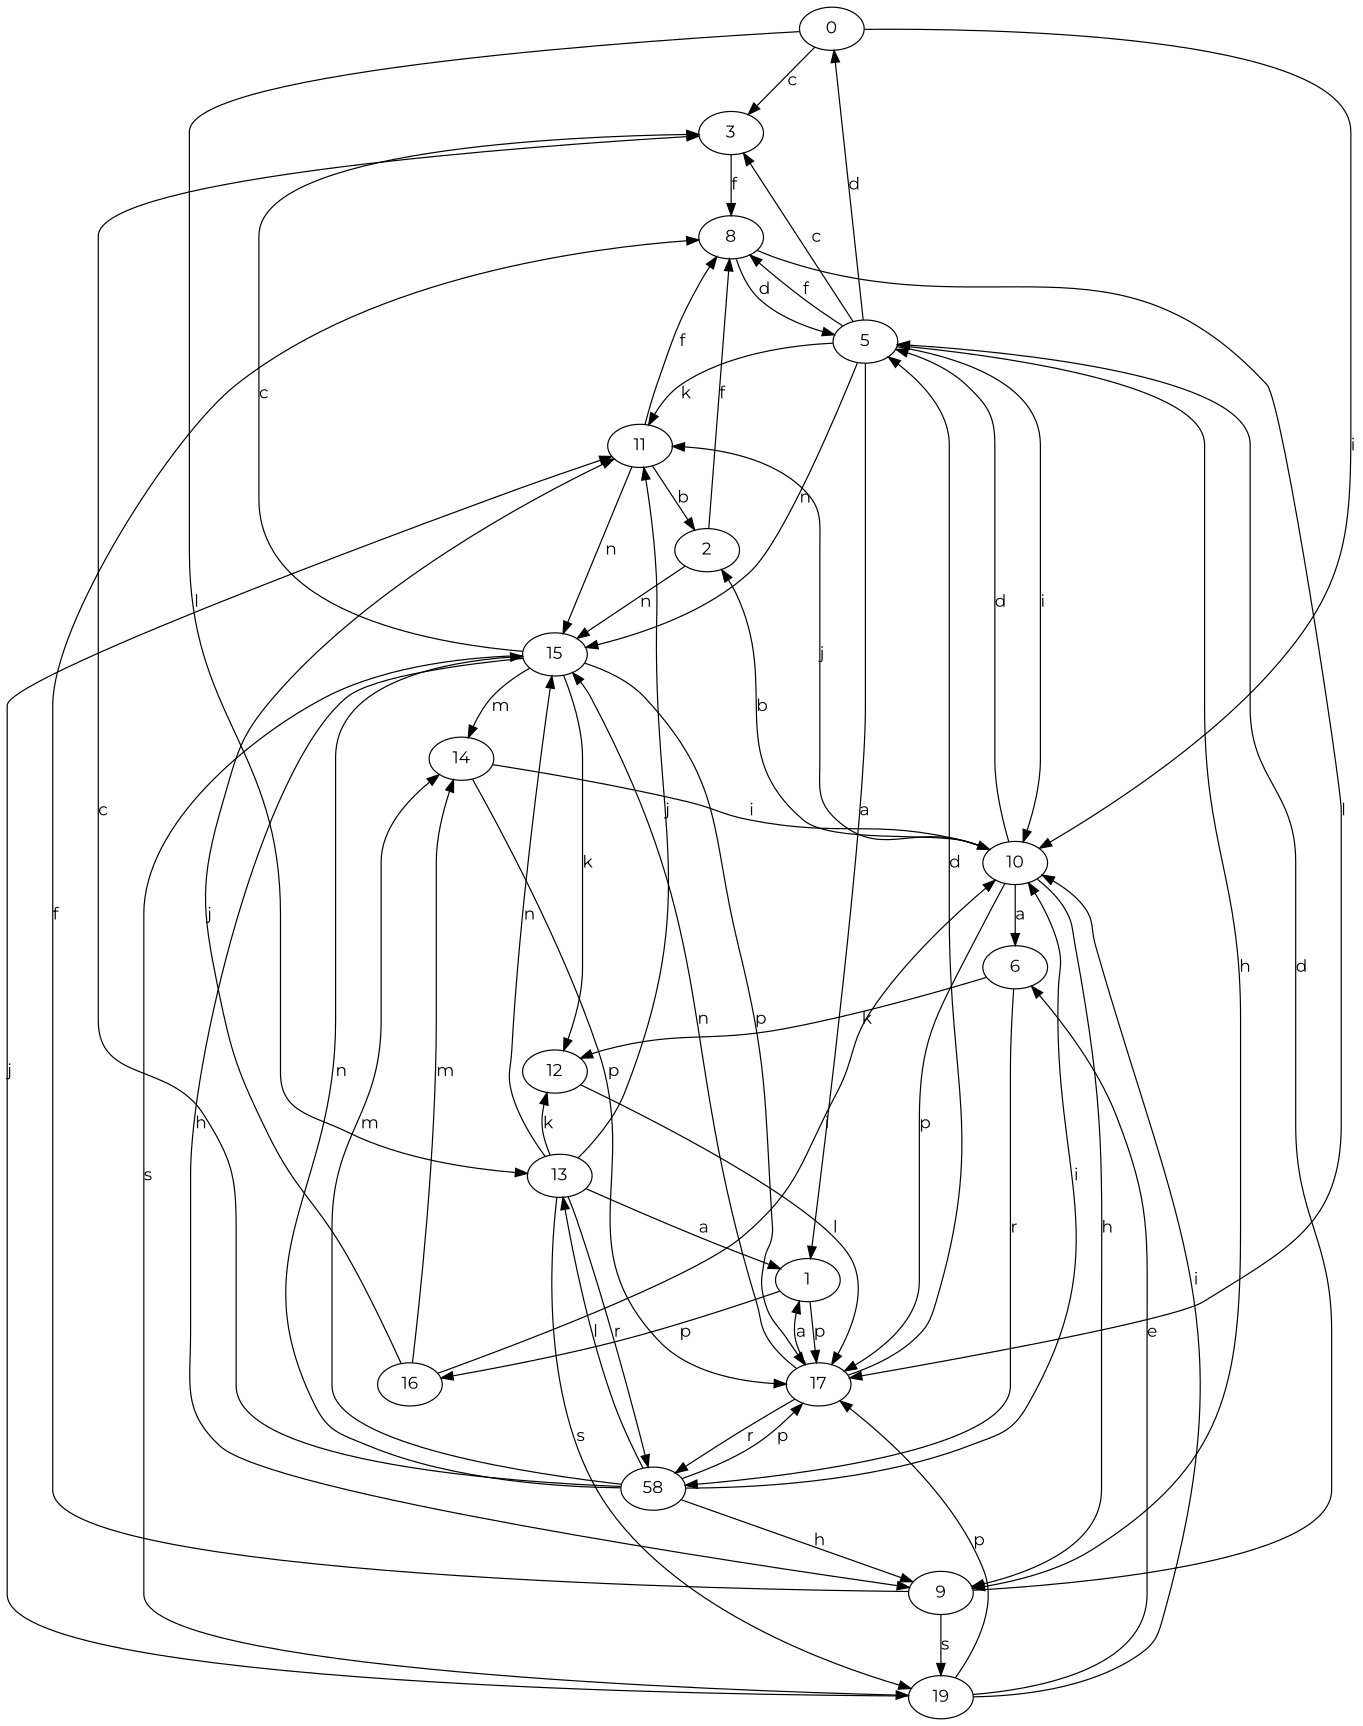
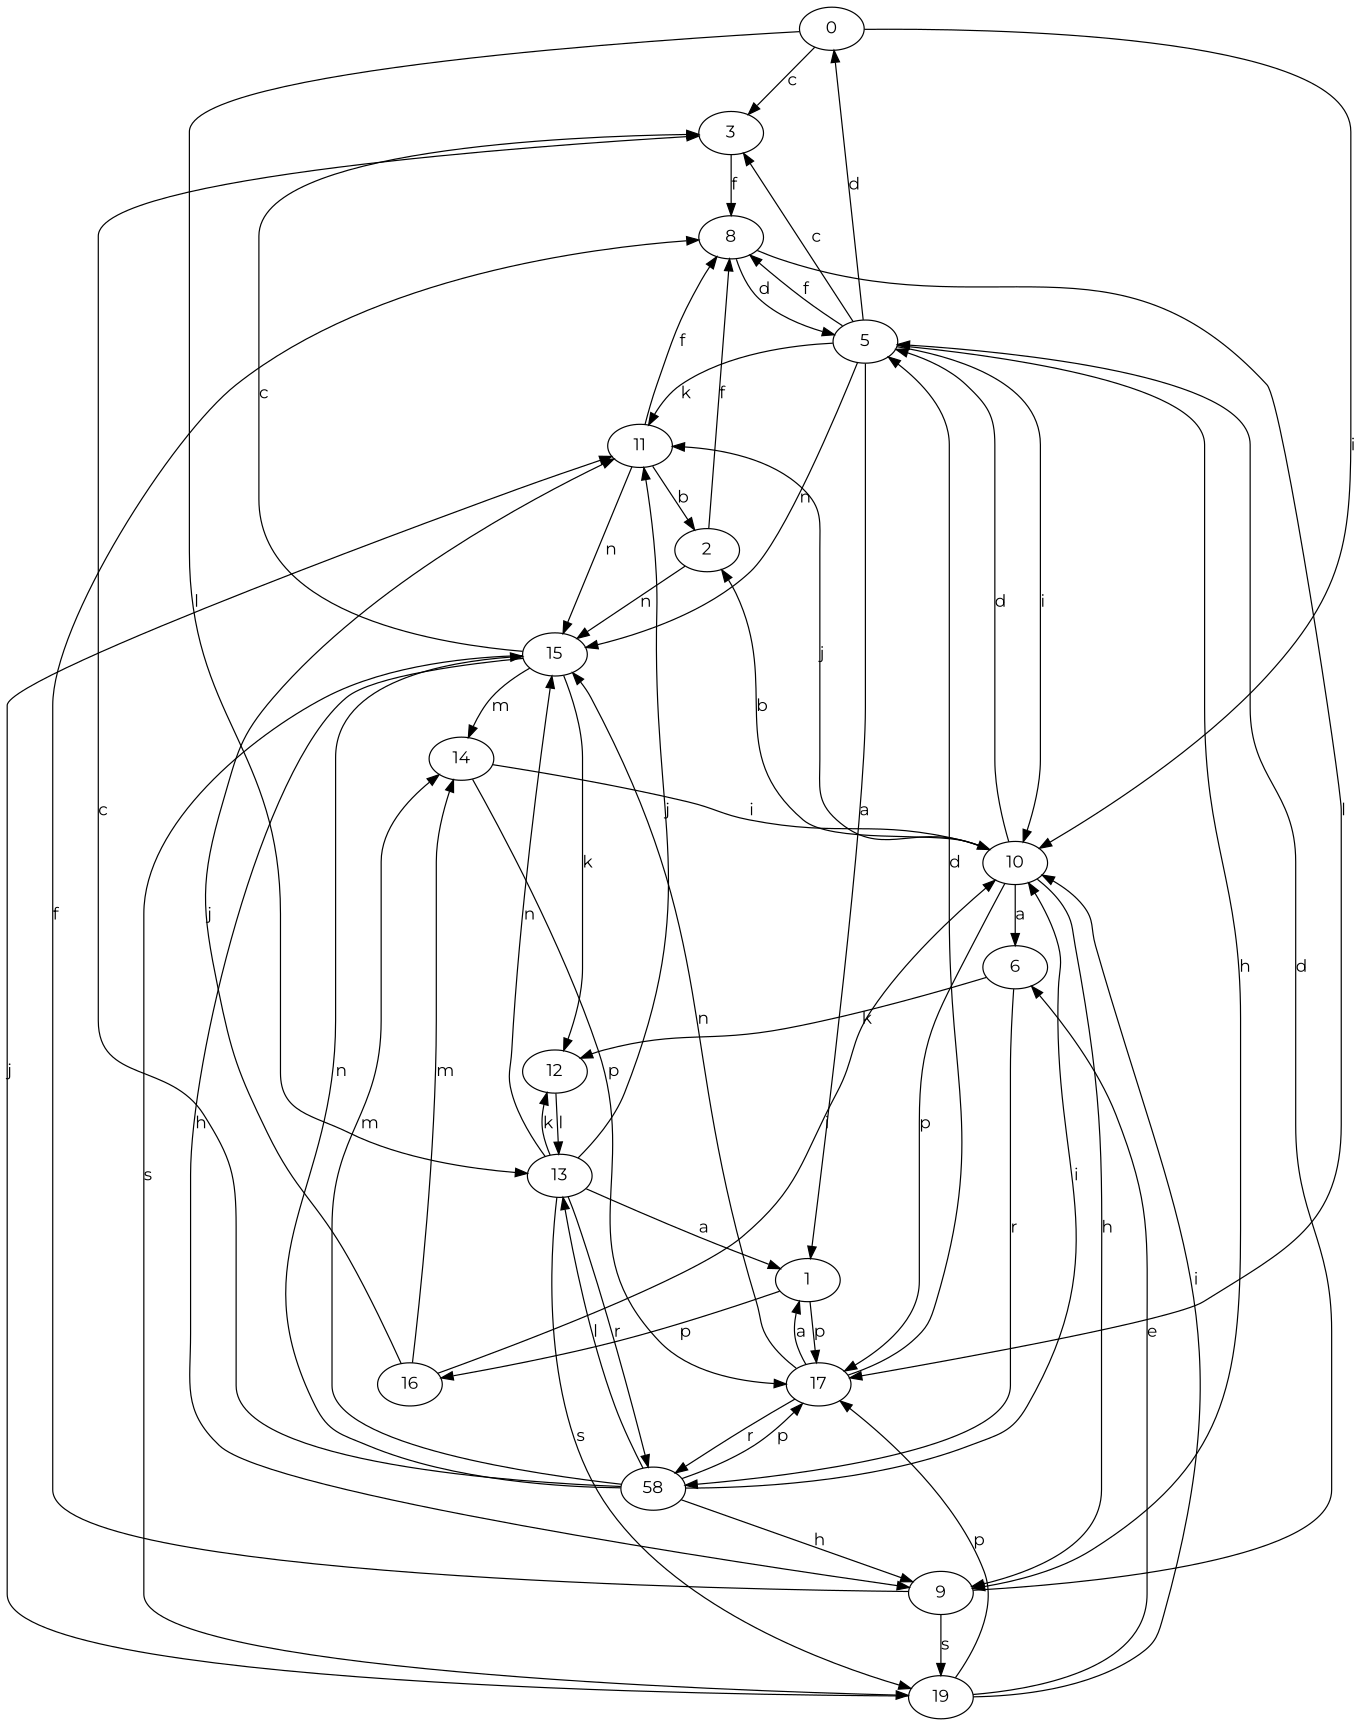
(748, 986) -> none
(758, 1181) -> (557, 1118)
